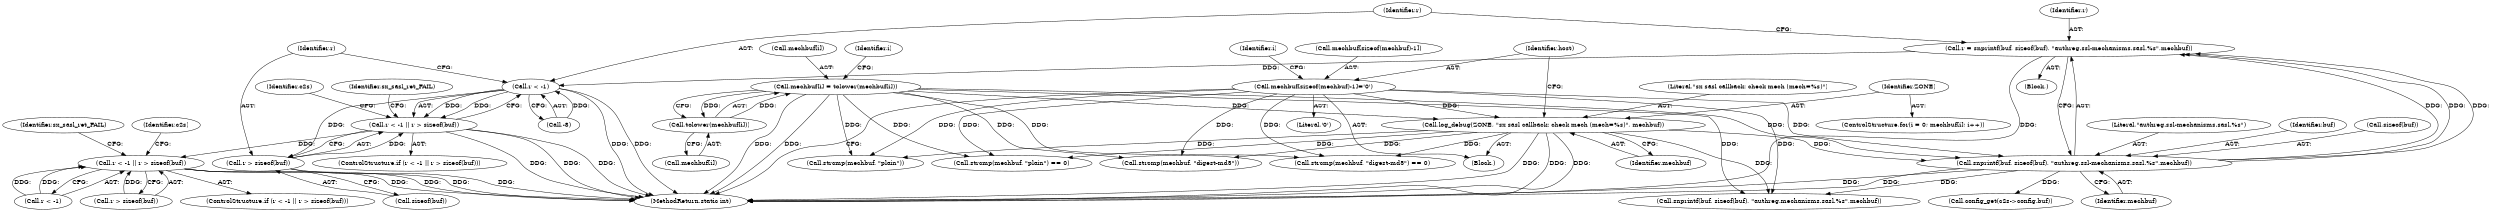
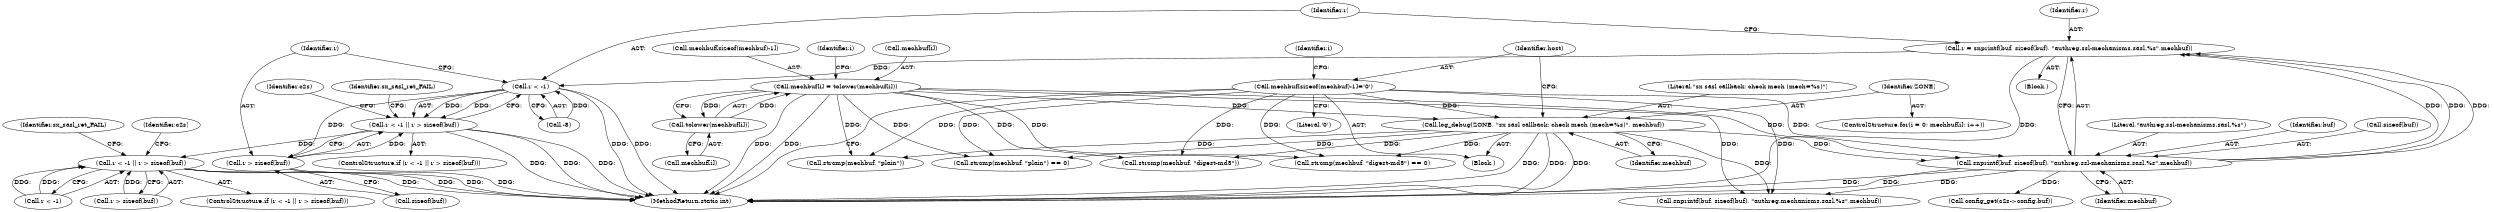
(1343, 67) -> (778, 67)
(1322, 106) -> (1323, 106)
